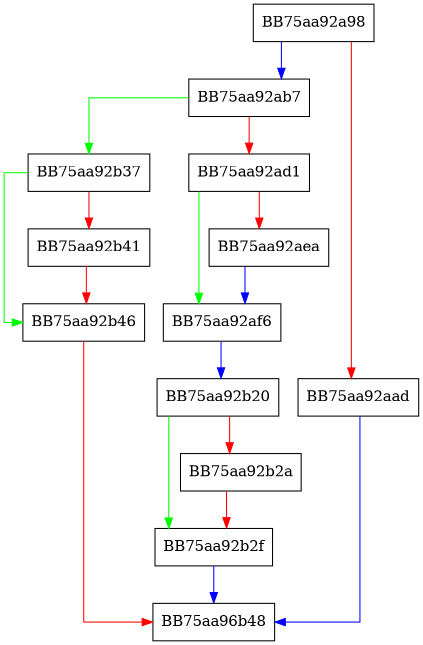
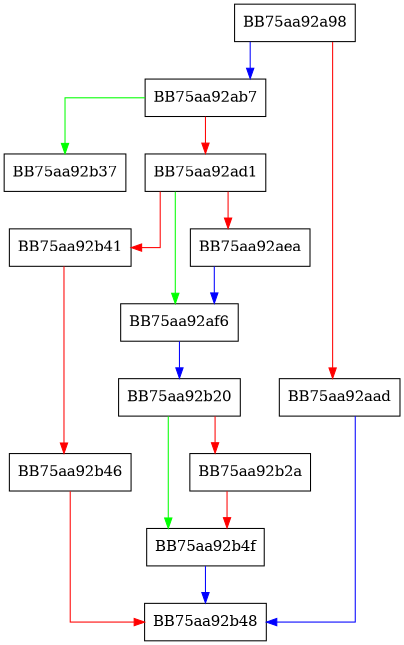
(89, 205) -> (160, 229)
(4, 240) -> none
(214, 547) -> (205, 547)
(214, 622) -> (205, 622)
